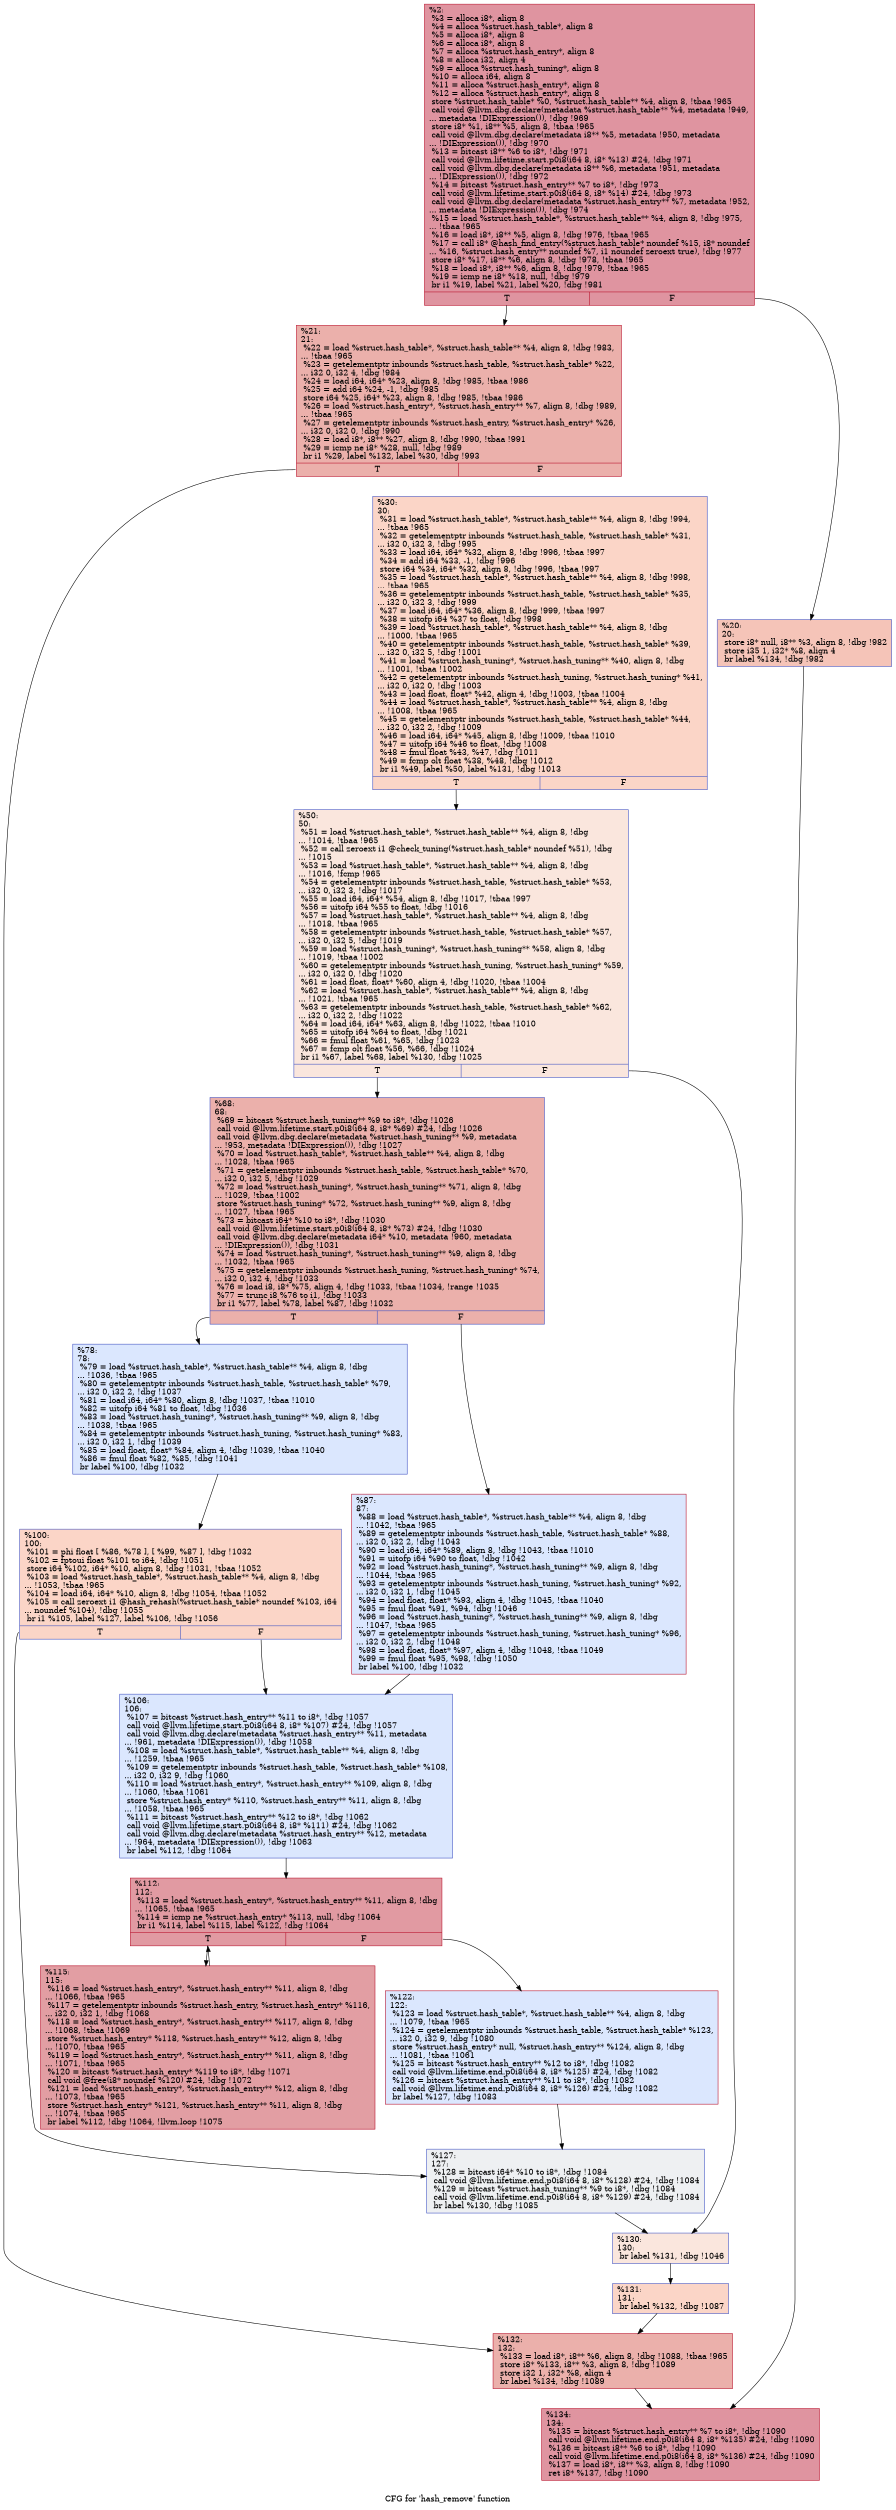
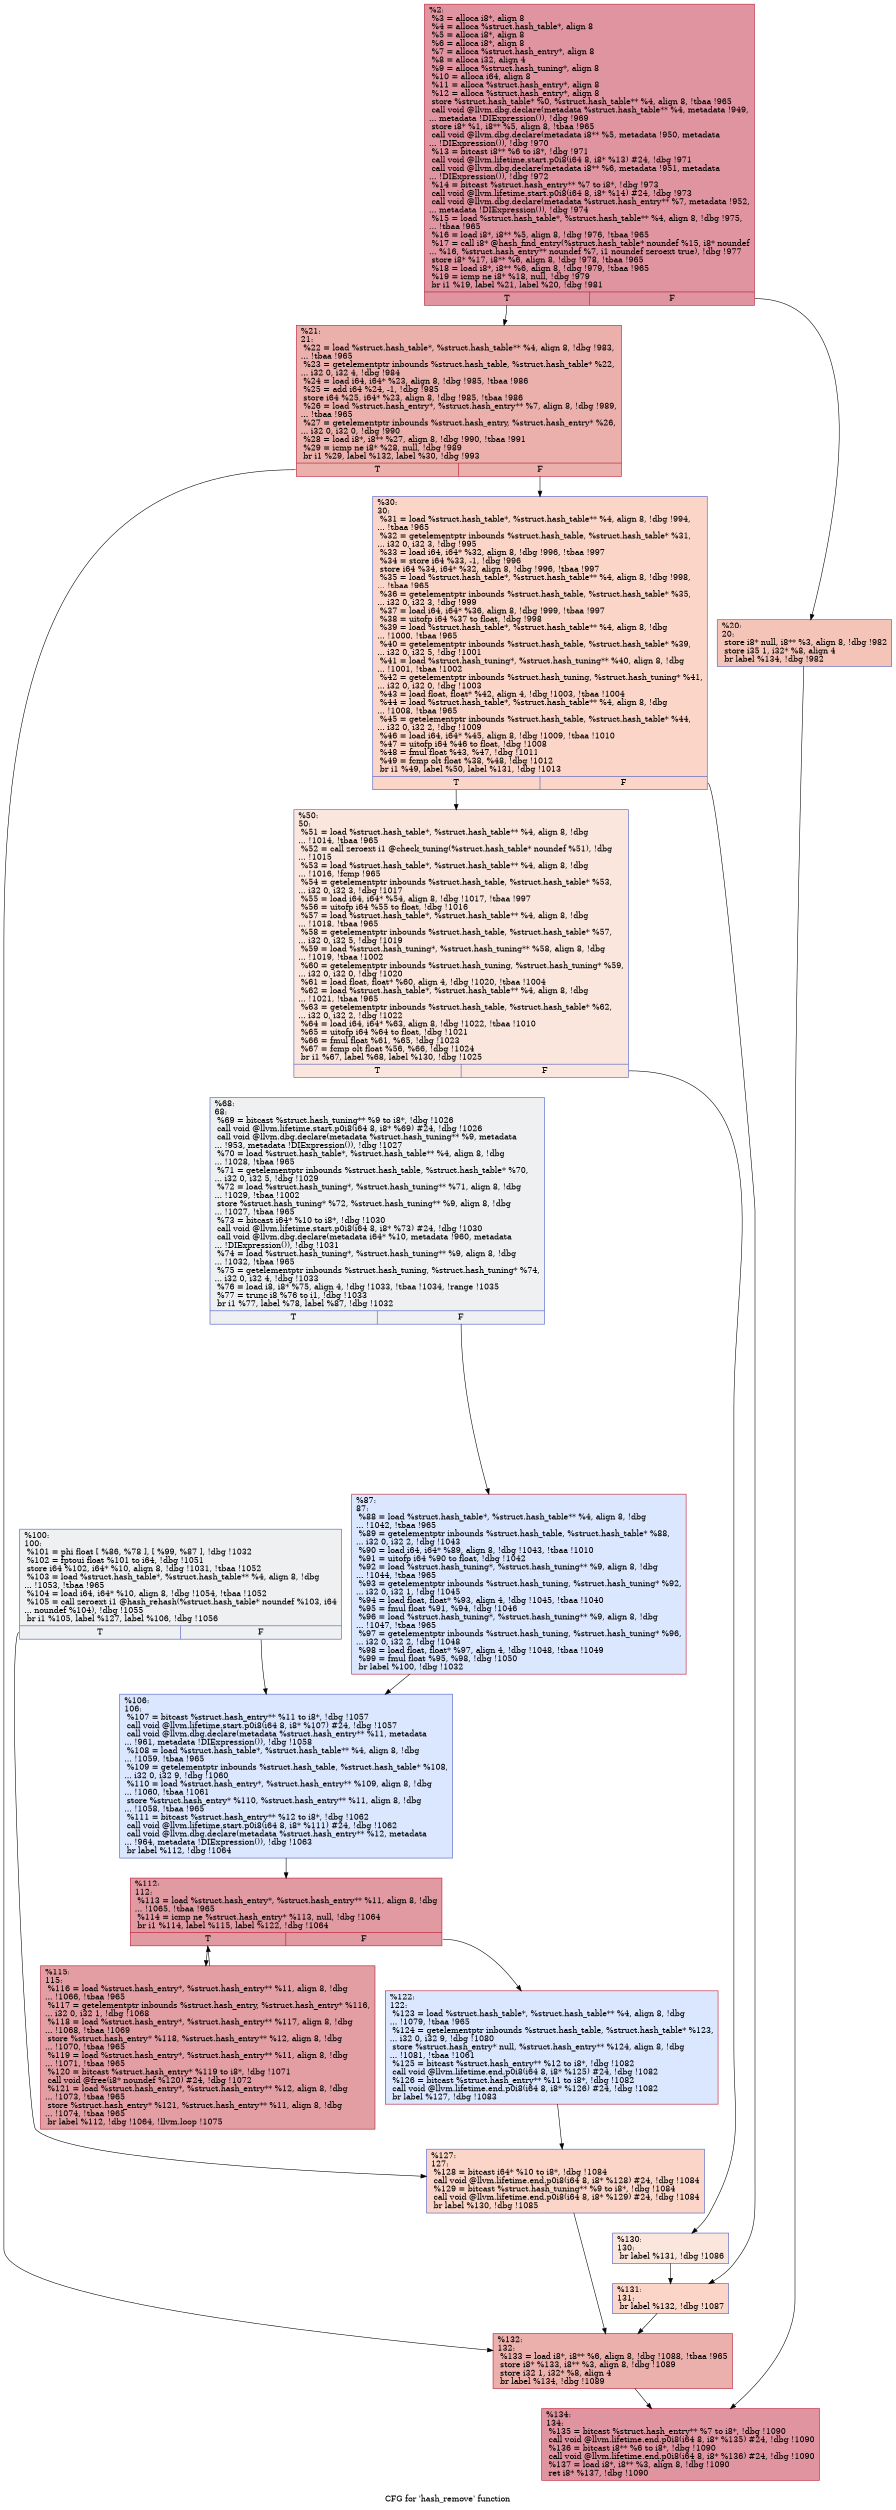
none -> (540, 484)
(446, 561) -> (449, 561)
(377, 1085) -> none
(377, 1211) -> (377, 1211)
(240, 1409) -> none
none -> (755, 1538)
(181, 1584) -> (181, 1584)
(164, 1759) -> (164, 1759)
(566, 2181) -> (566, 2181)
(629, 2222) -> (589, 2271)
(671, 2256) -> (671, 2256)
